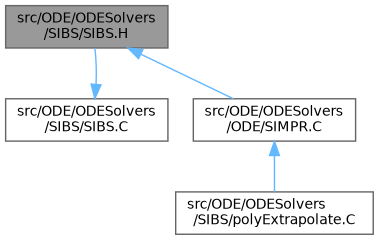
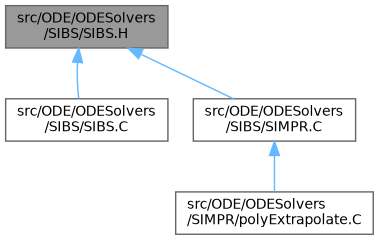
(96, 66) -> (77, 80)
(274, 120) -> (274, 120)
(274, 213) -> (274, 213)
